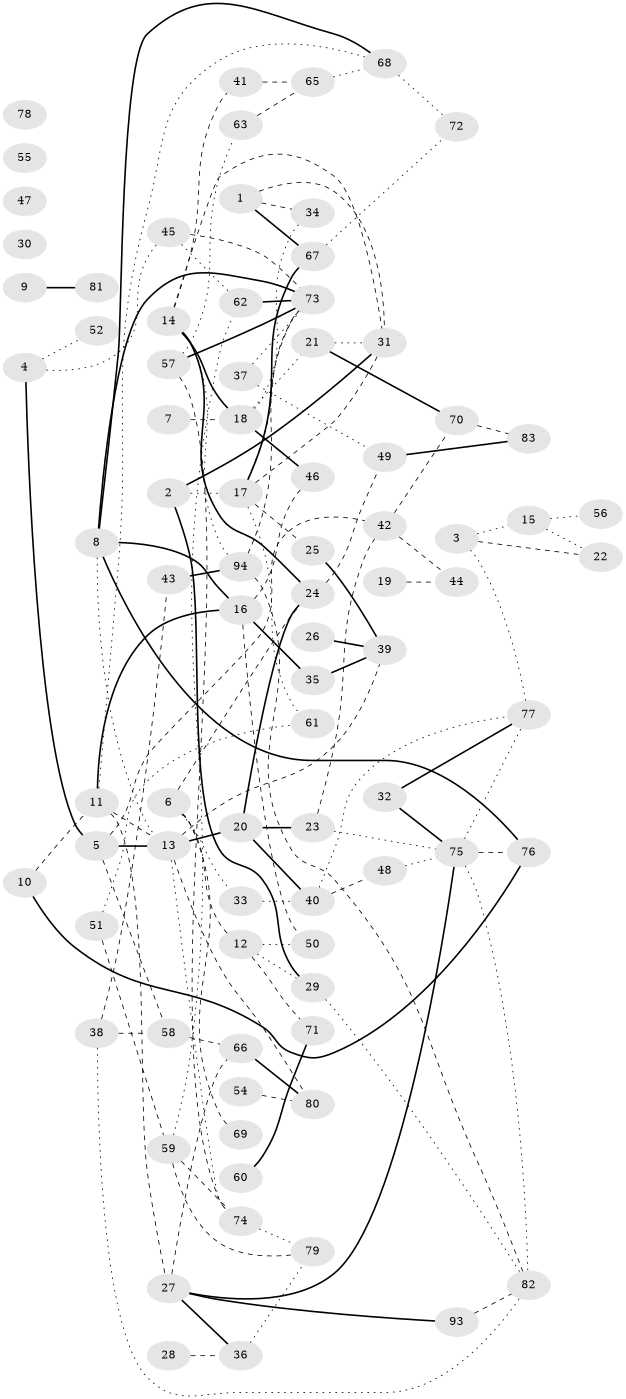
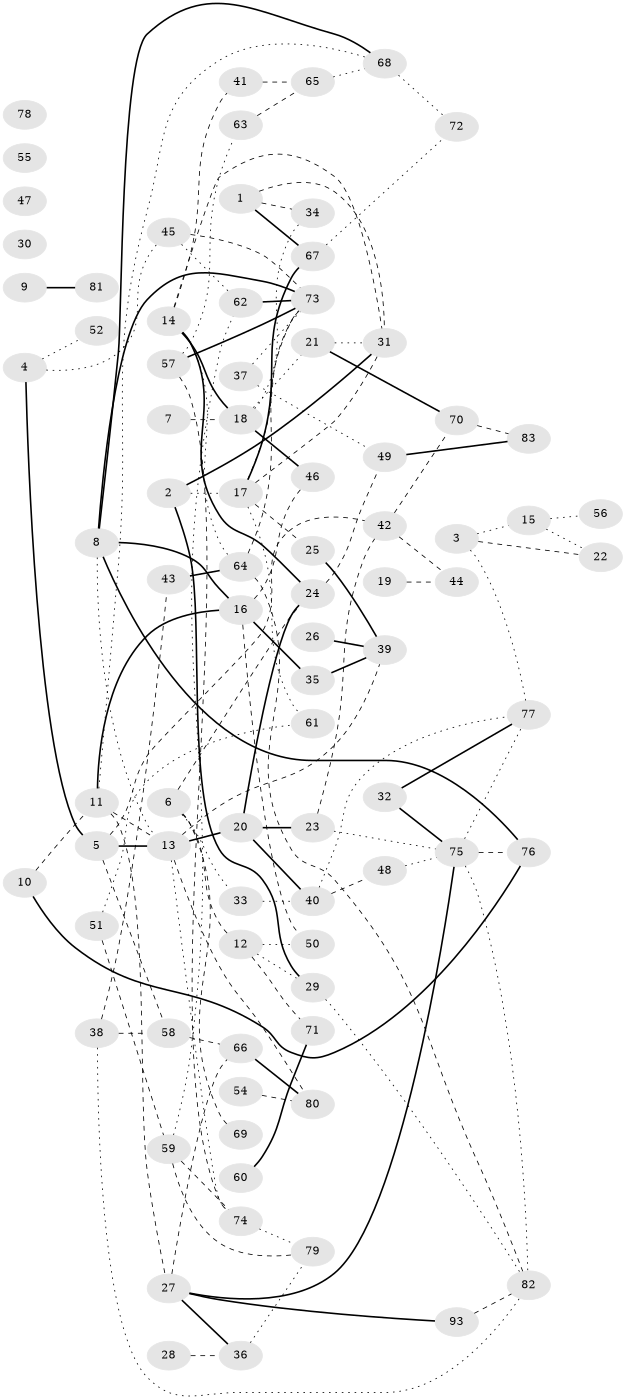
(241, 567) -> (241, 567)
